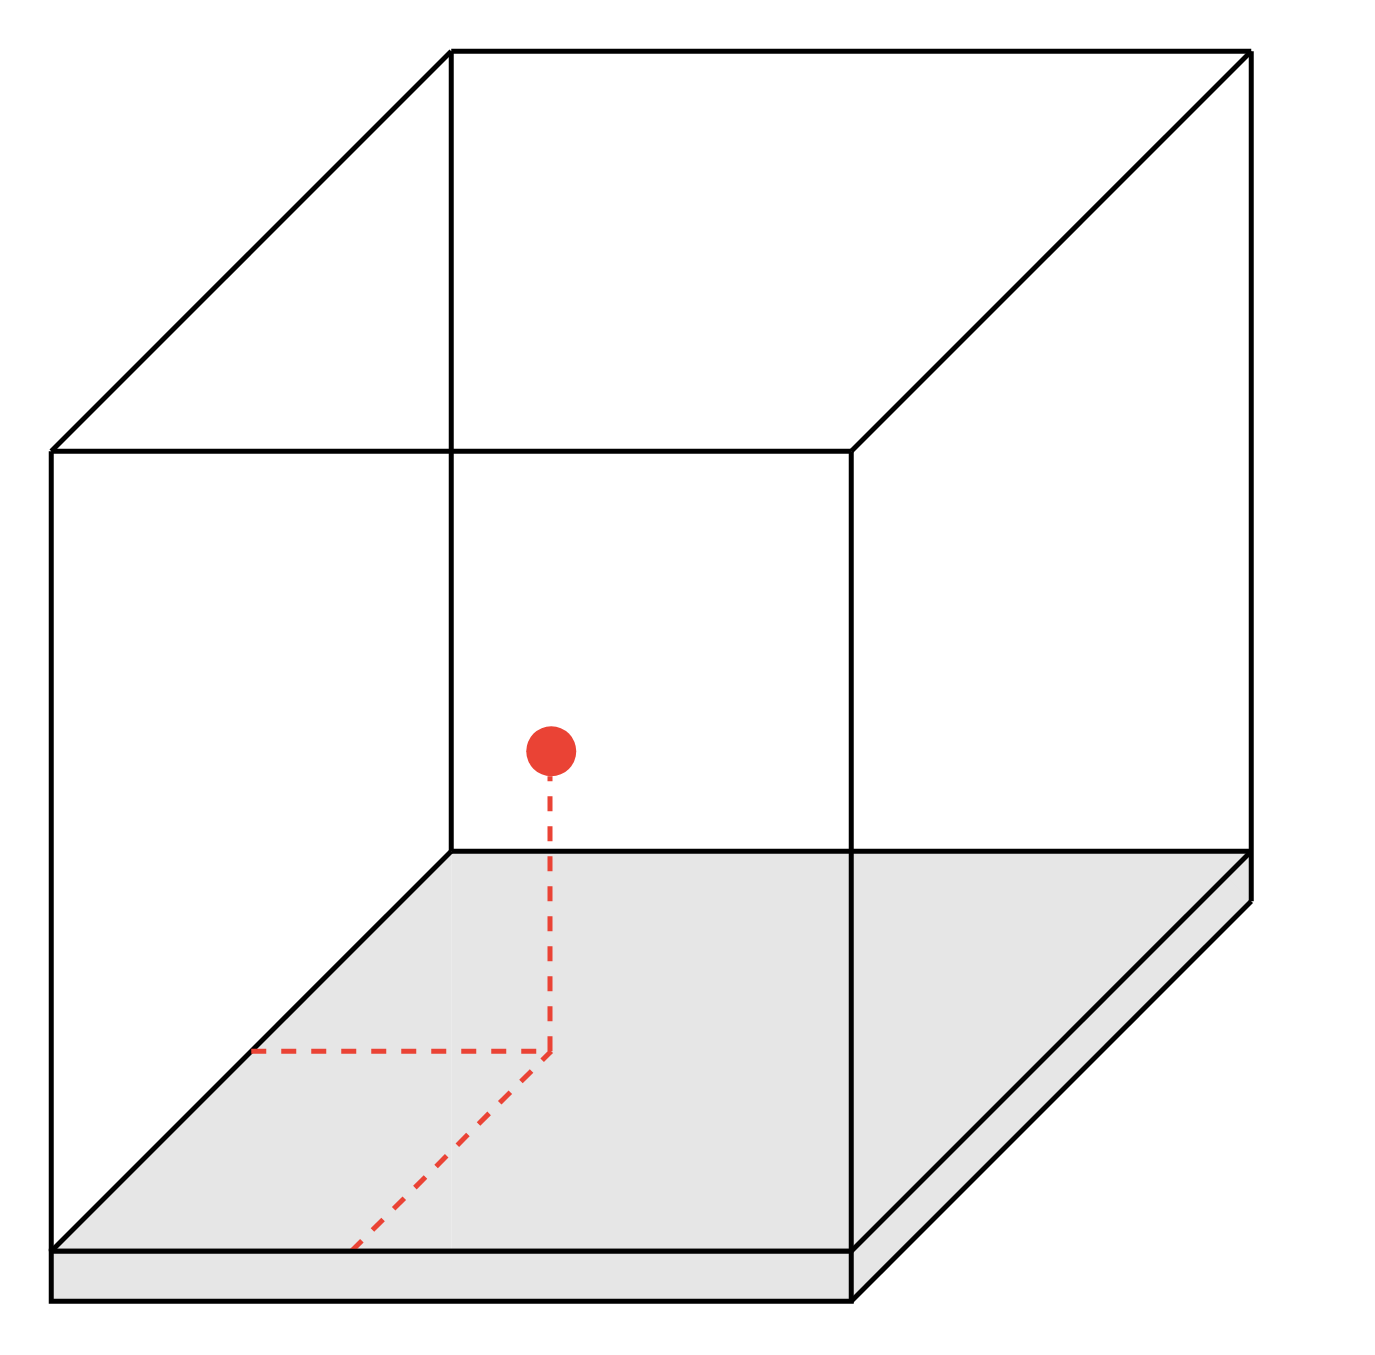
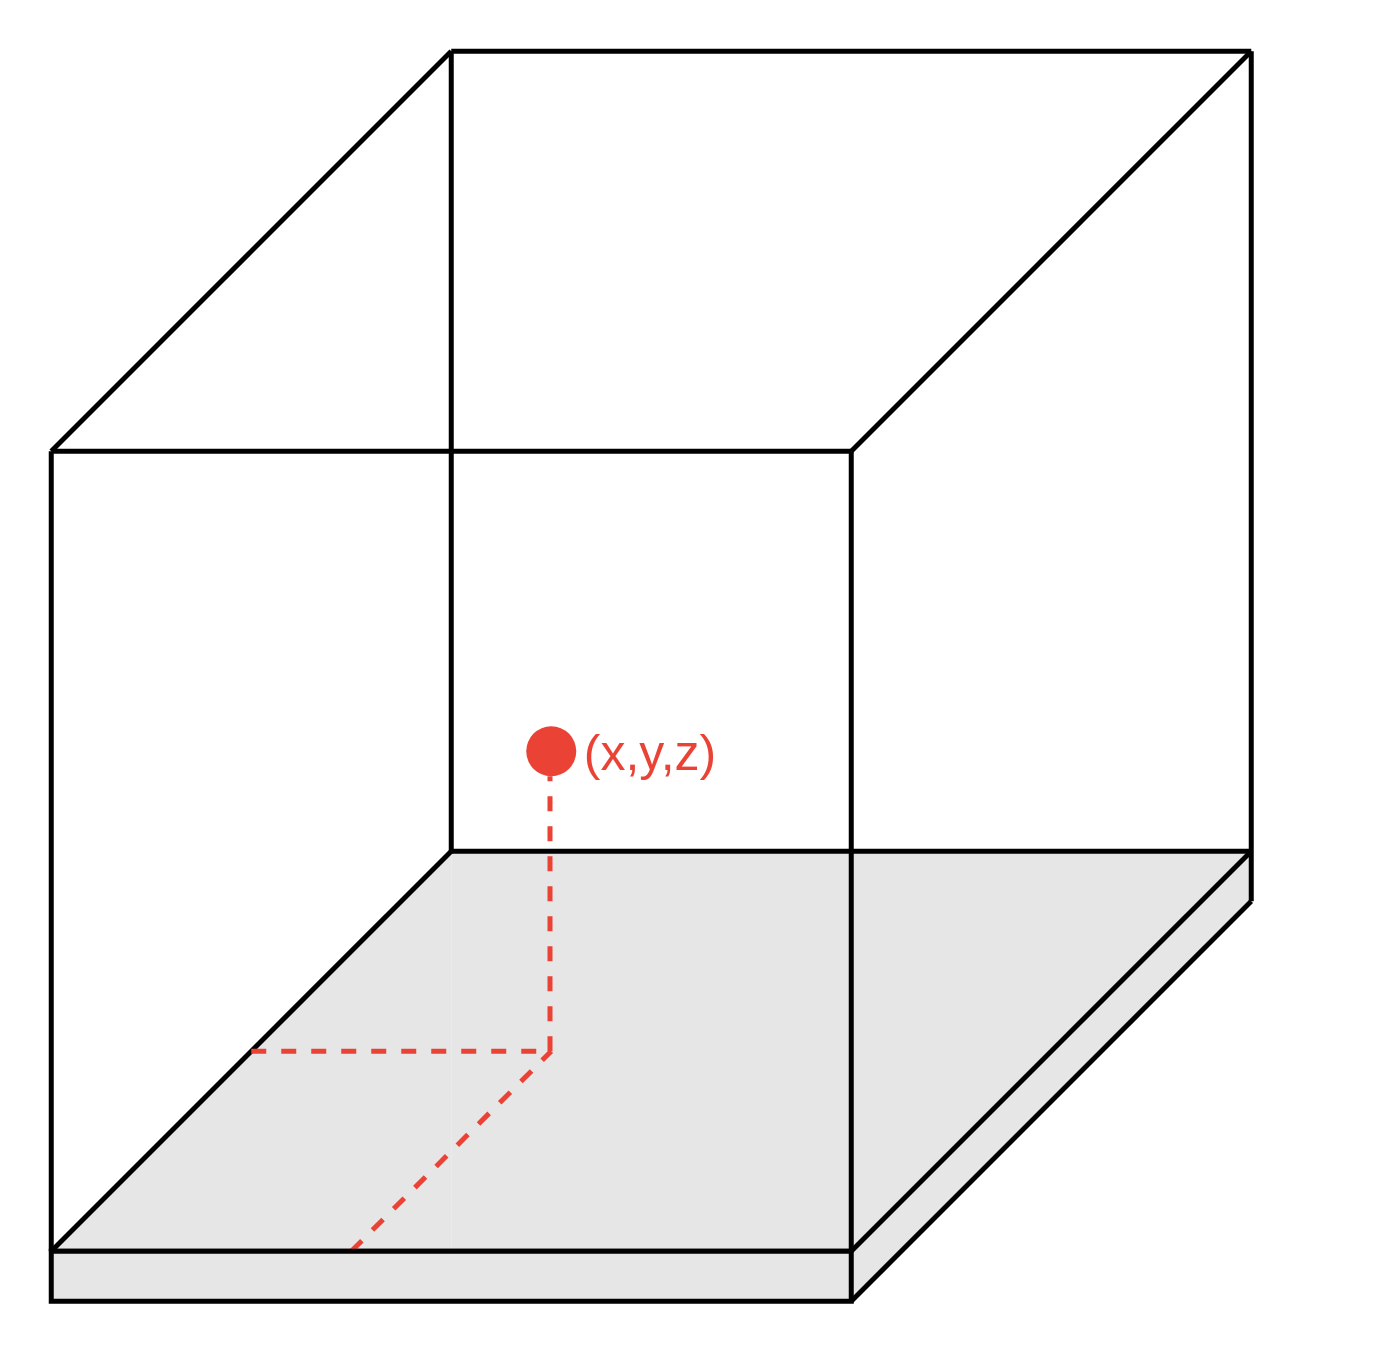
none -> (651, 751)
